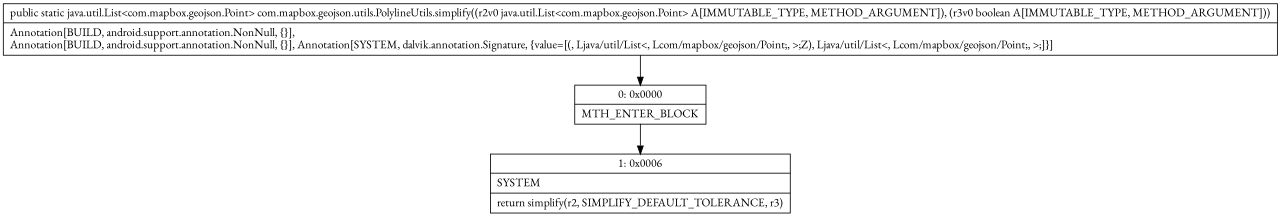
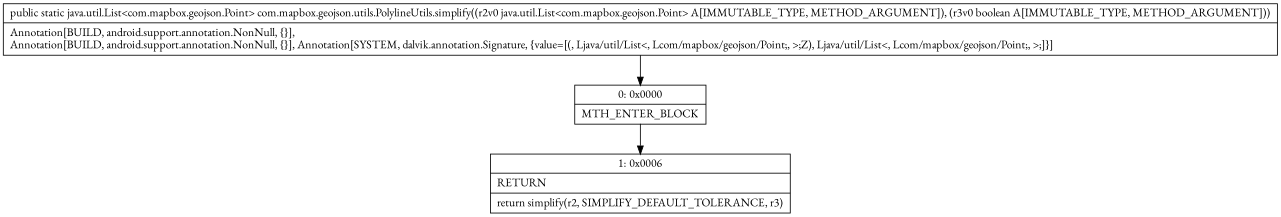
(519, 183) -> (522, 183)
